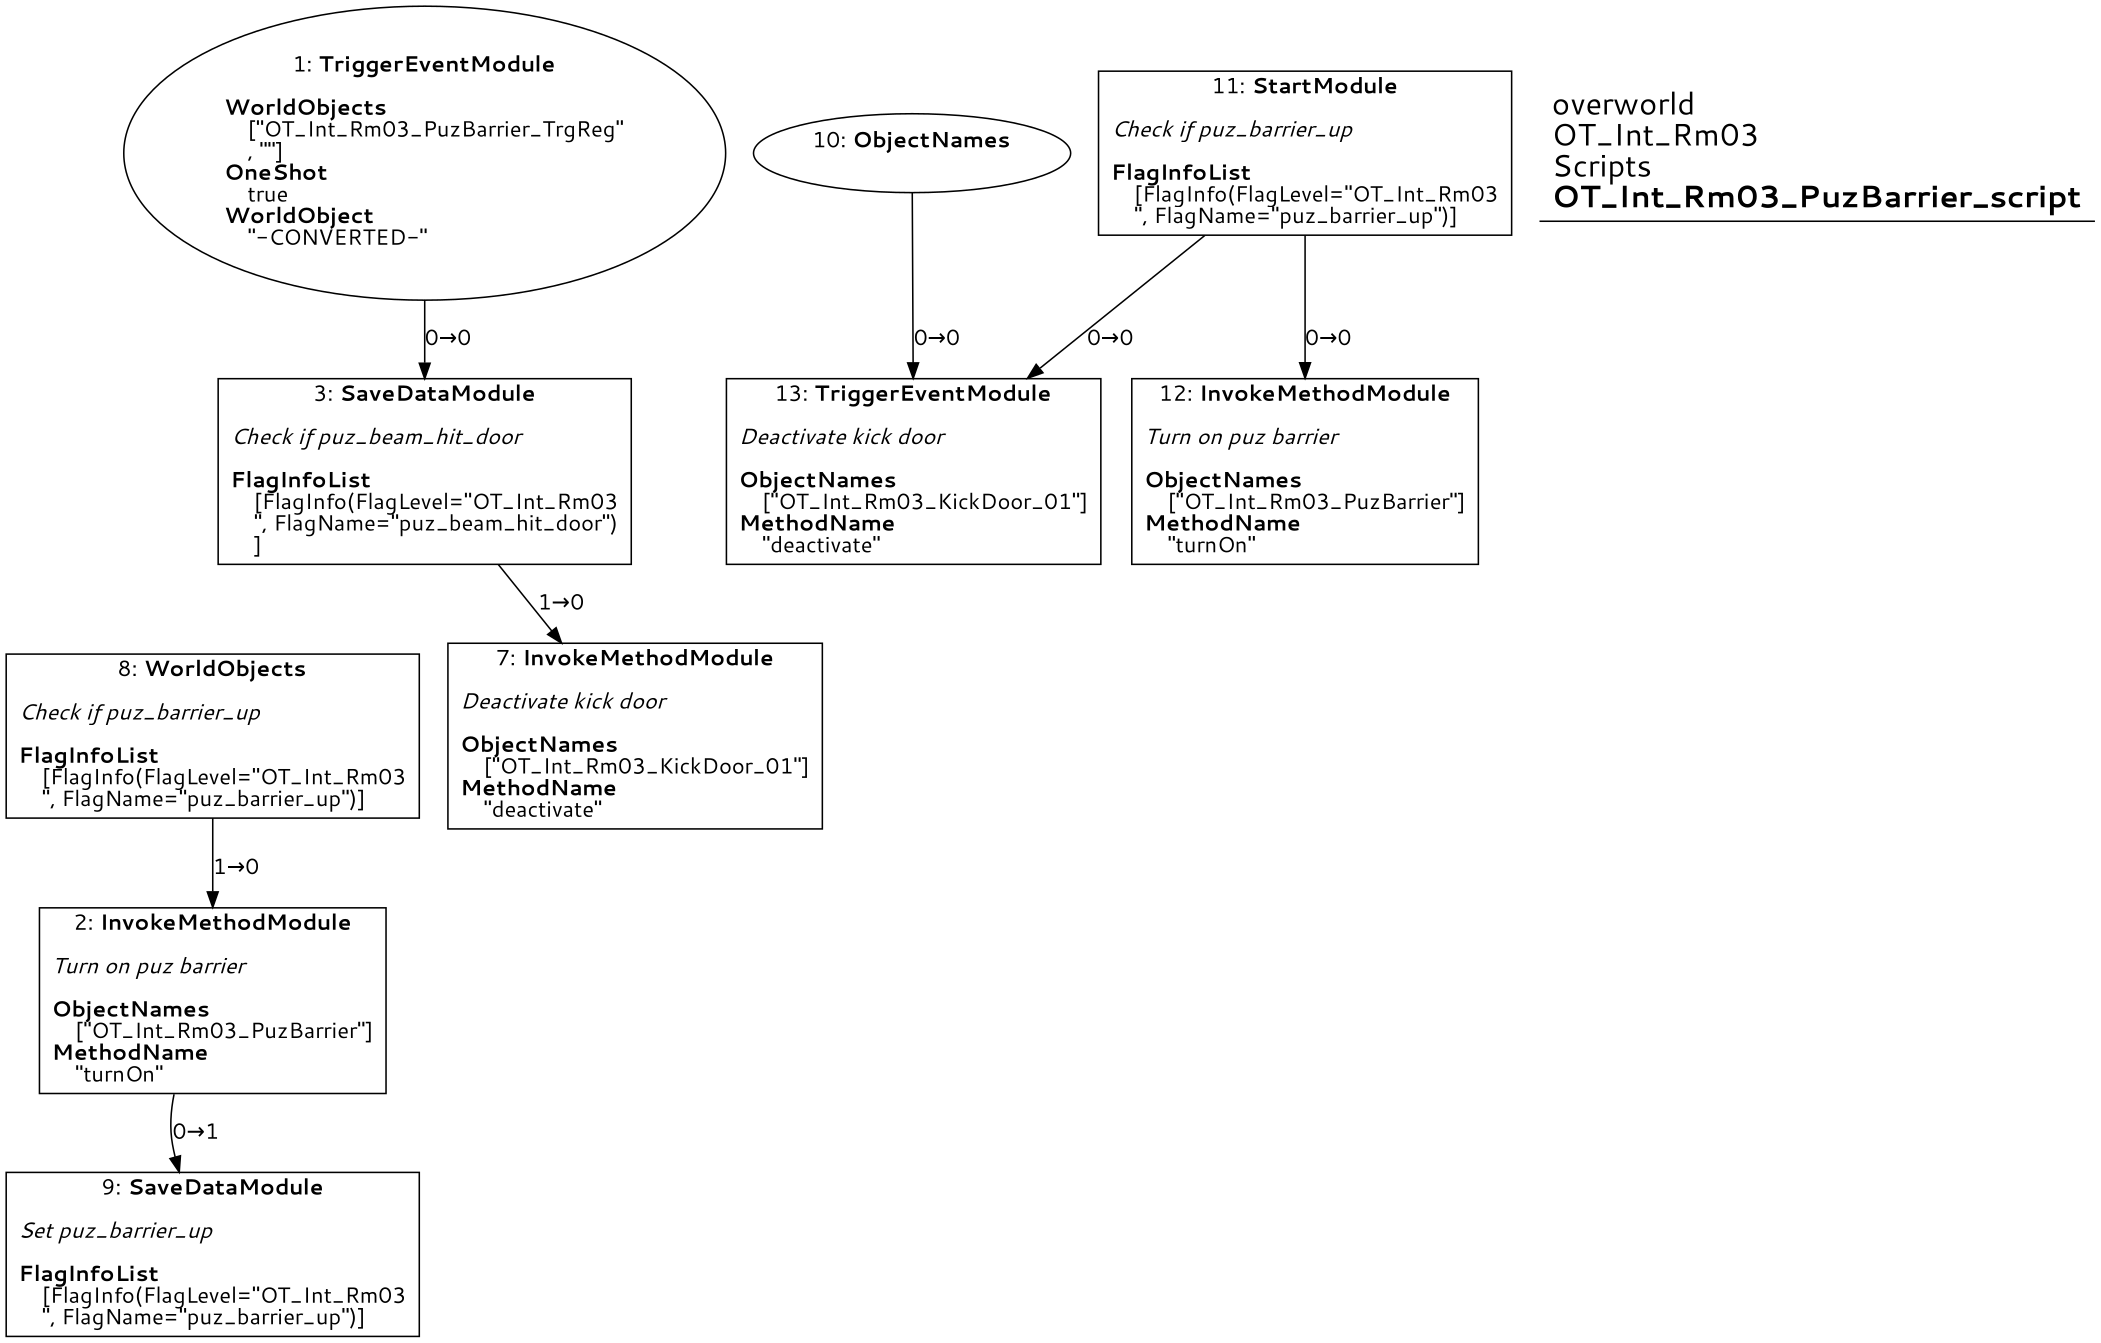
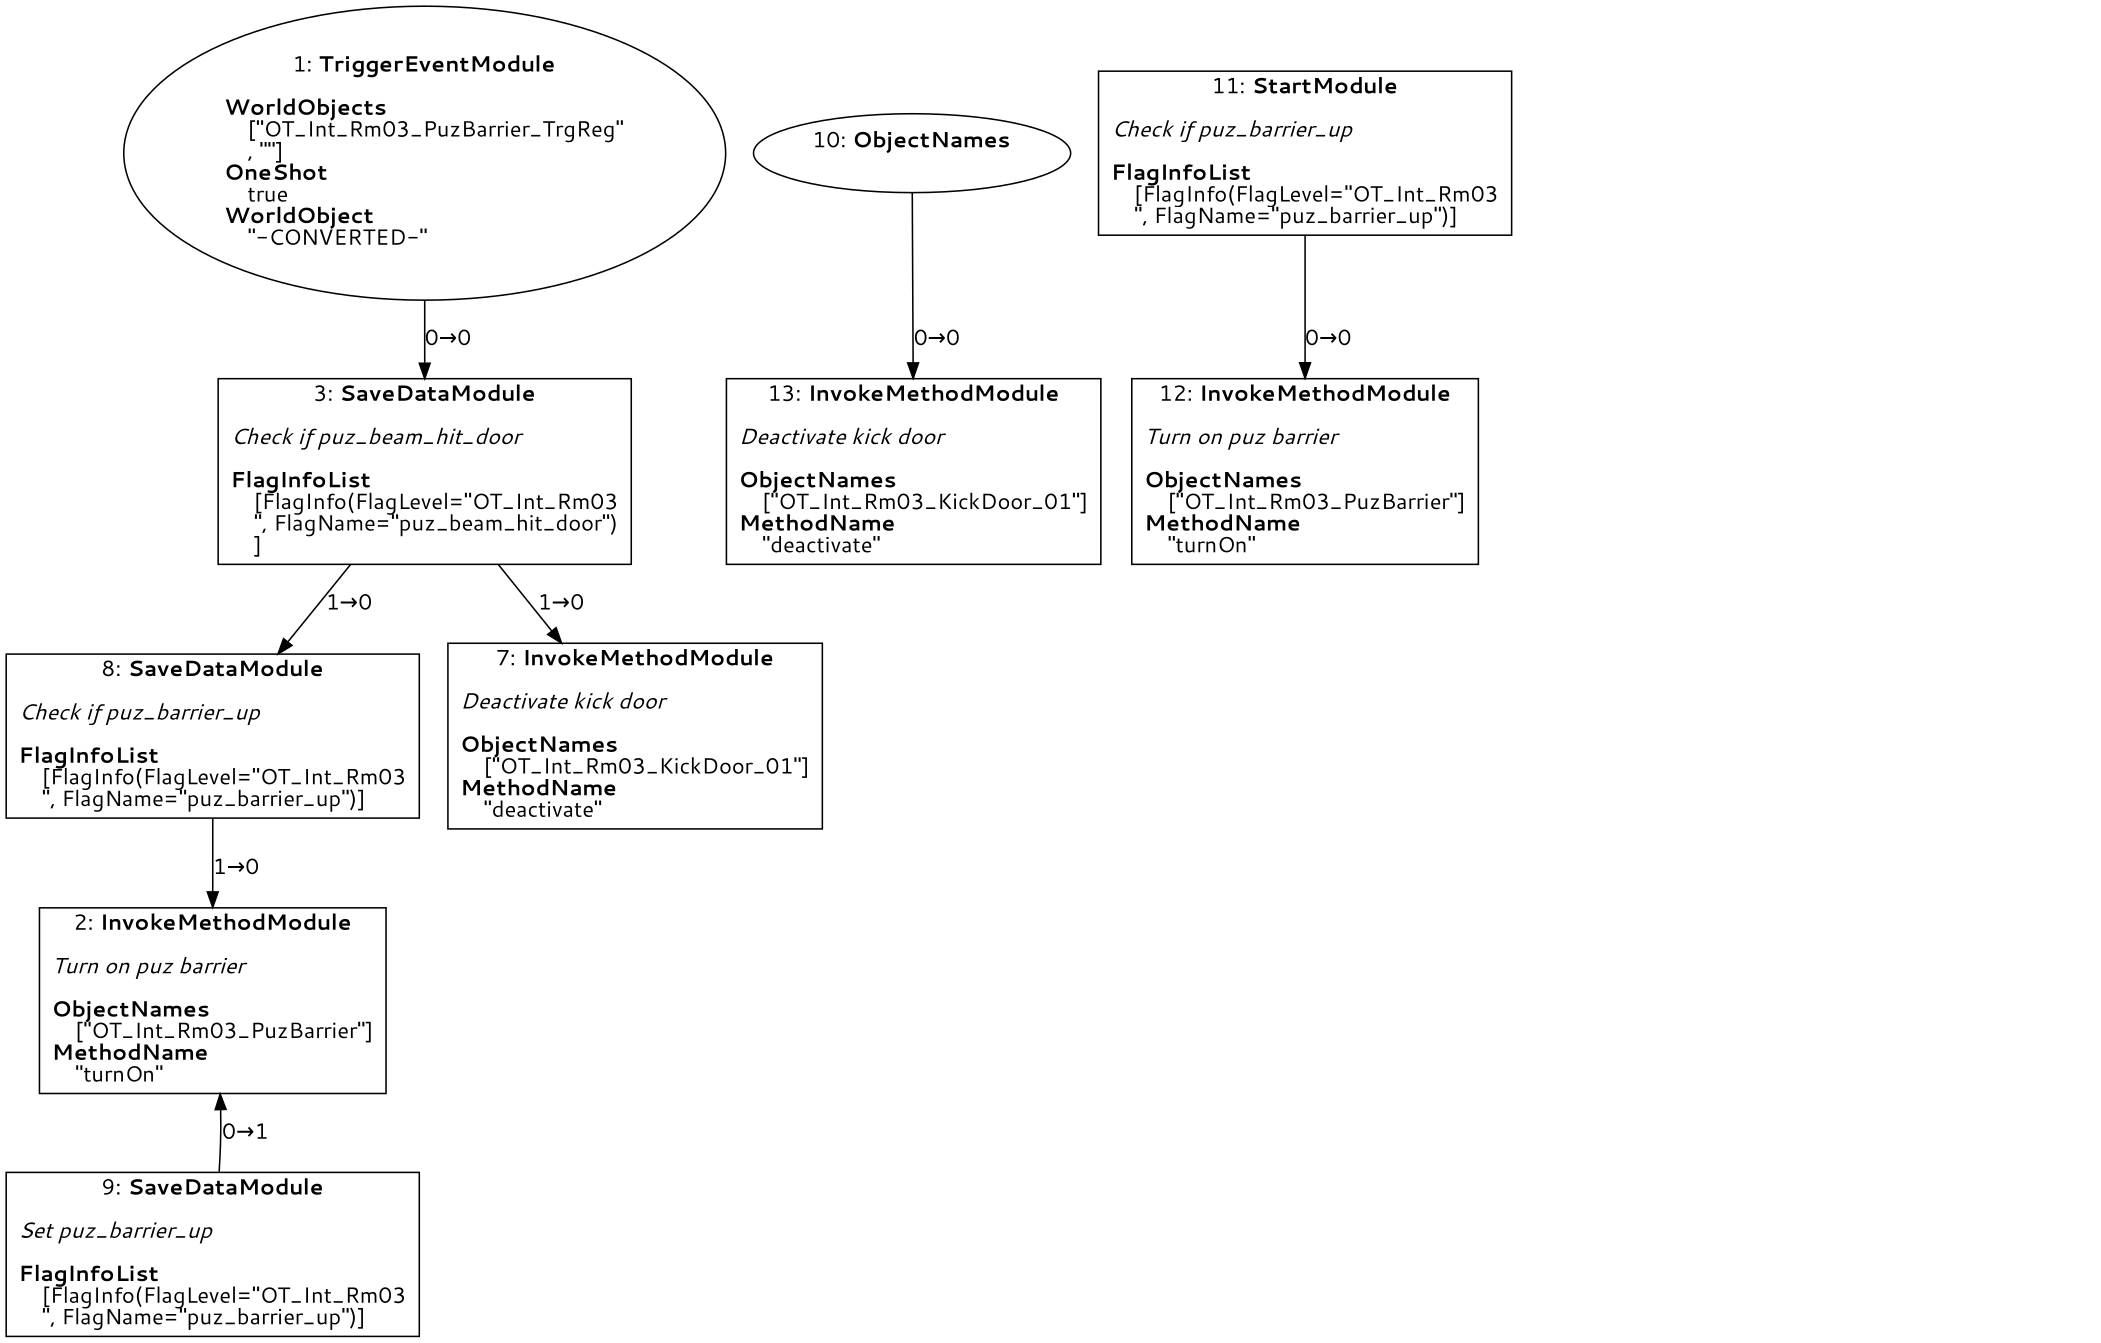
(1817, 153) -> none
(1122, 302) -> none
(934, 394) -> (934, 394)
none -> (319, 603)
(226, 670) -> (226, 670)
(171, 1126) -> (221, 1141)
